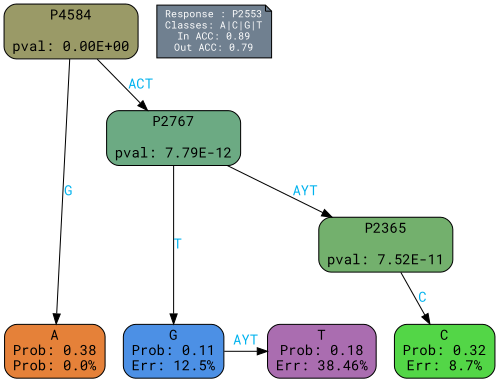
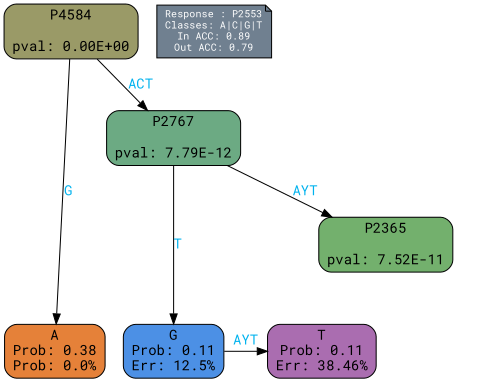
(322, 351) -> (322, 351)
(445, 351) -> none
